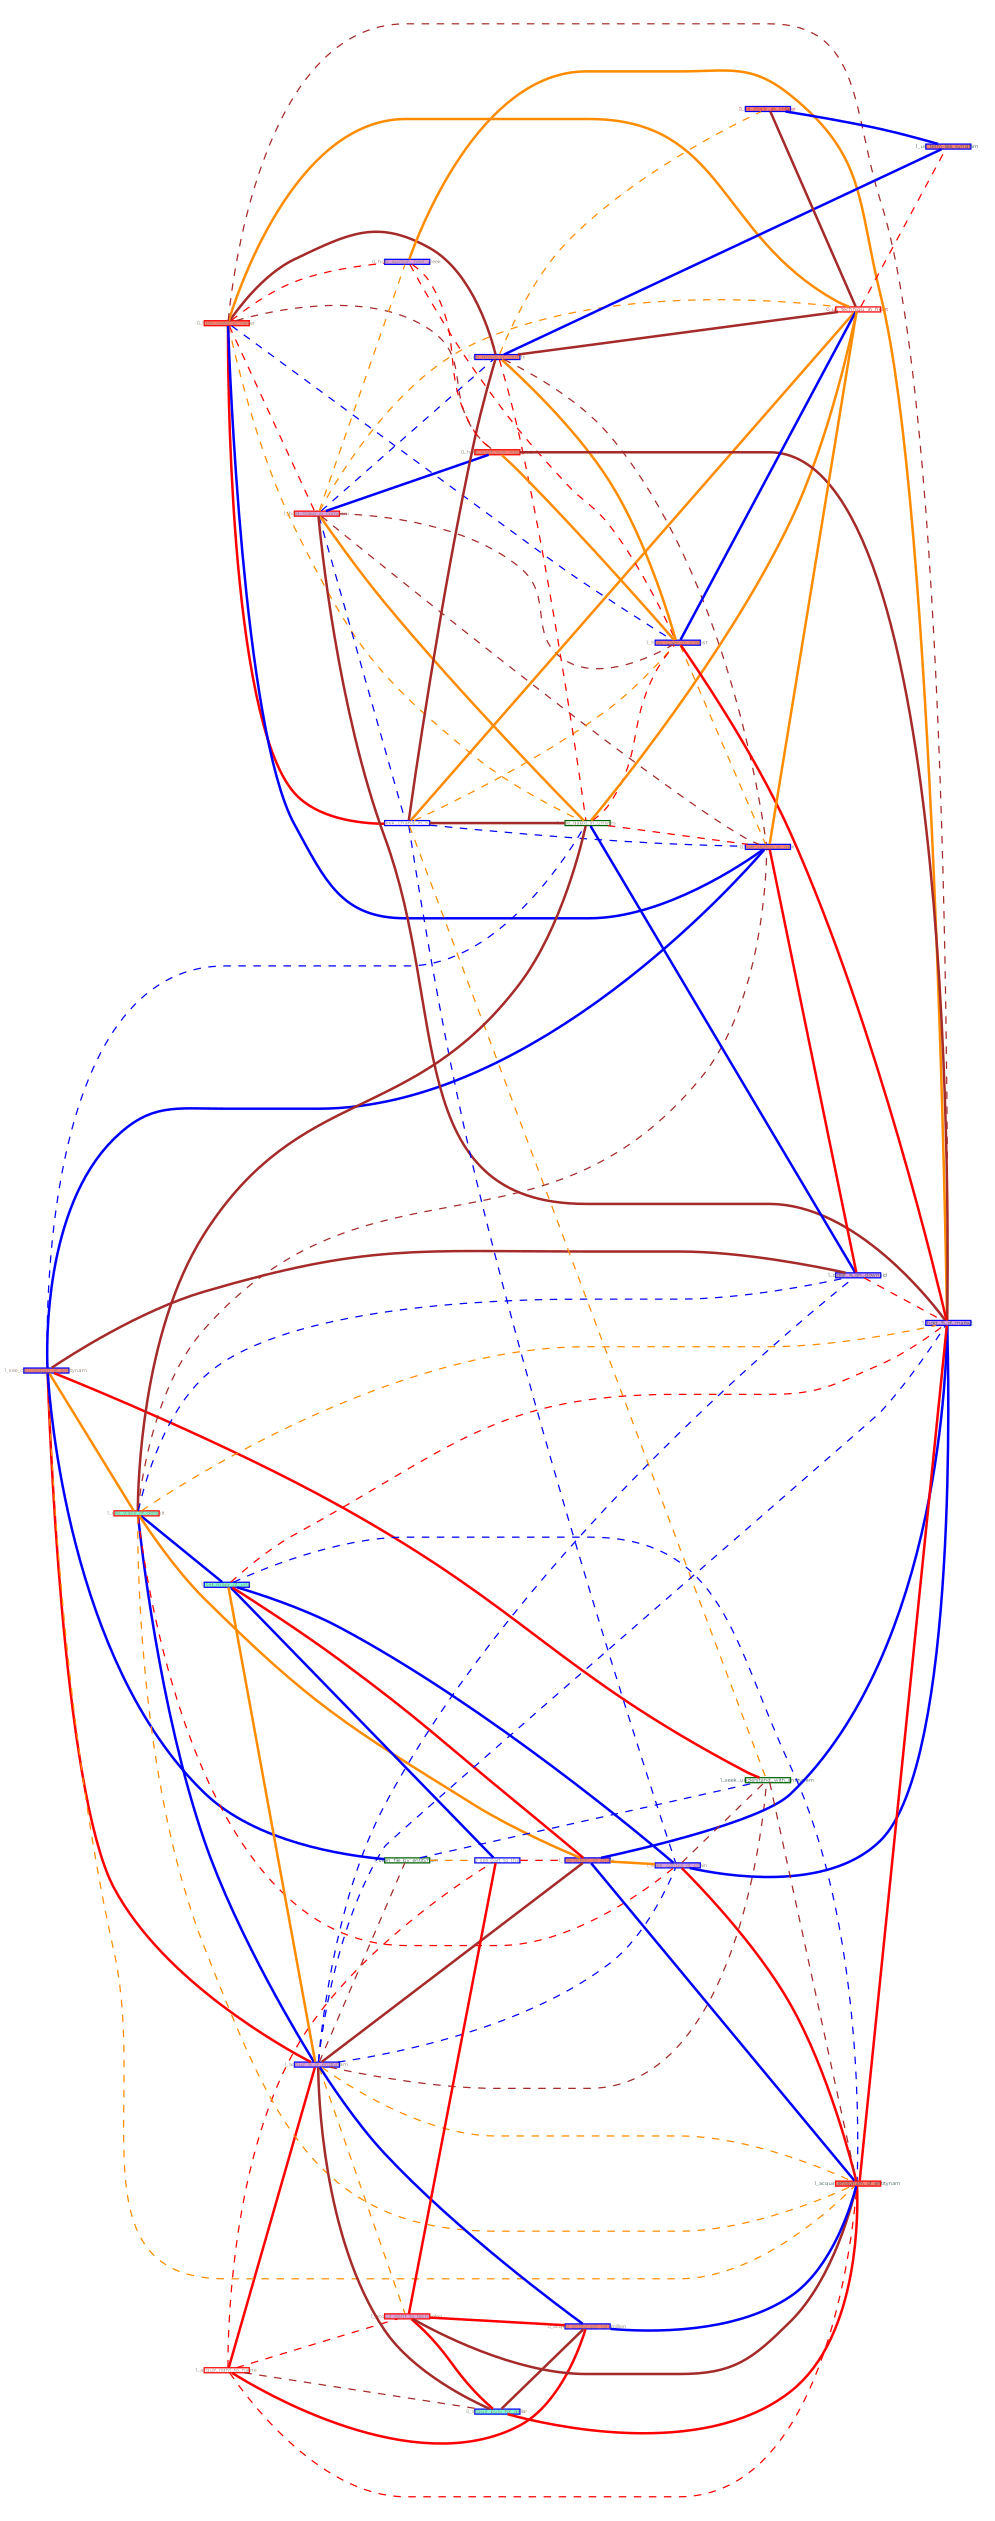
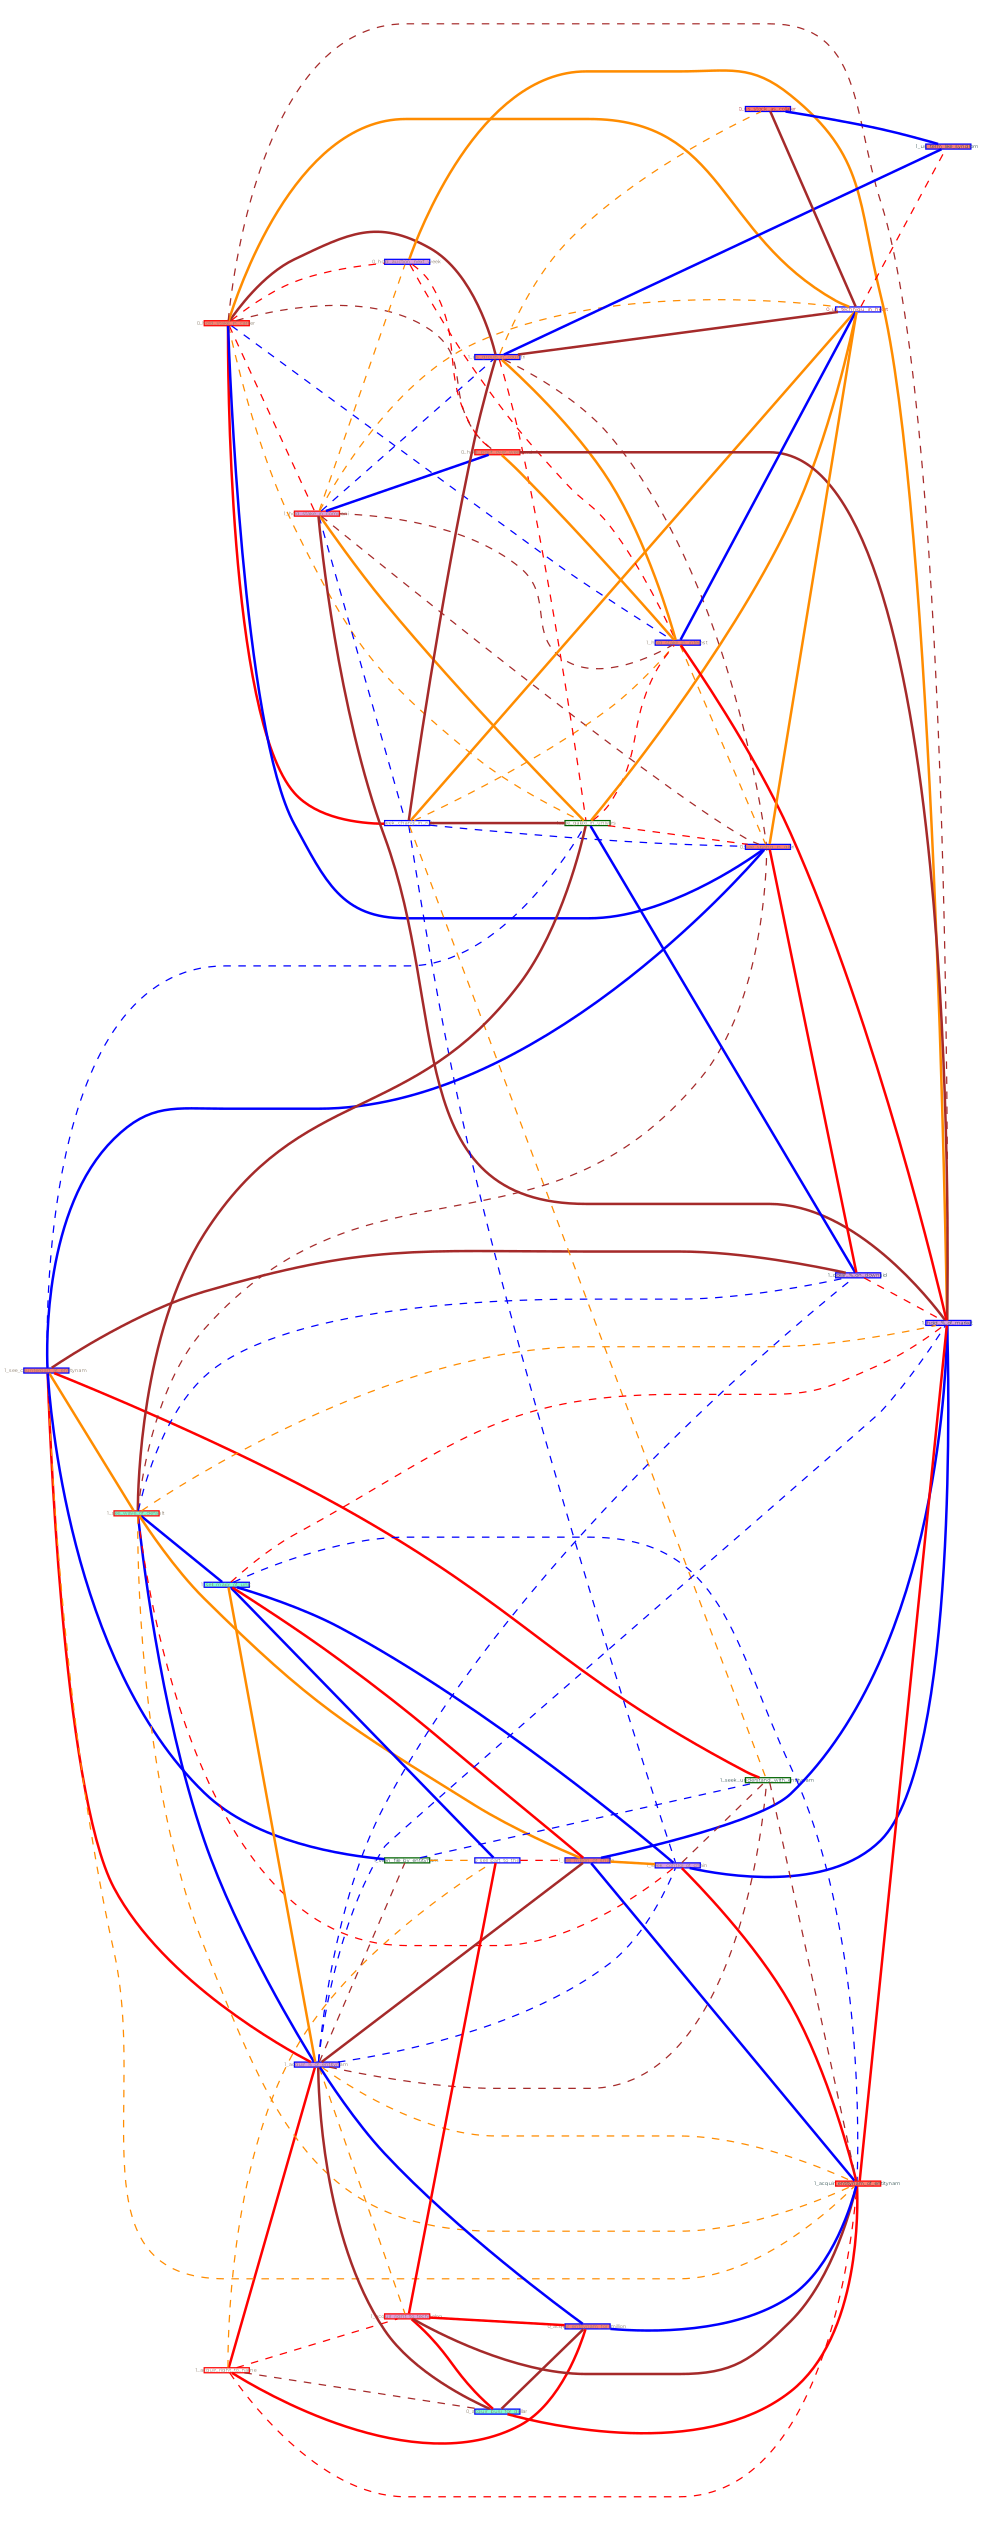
(858, 309) -> (858, 309)
(283, 2074) -> (283, 2074)
